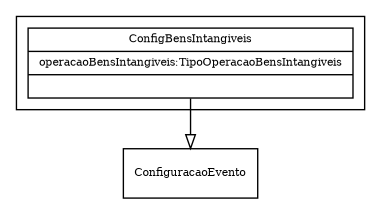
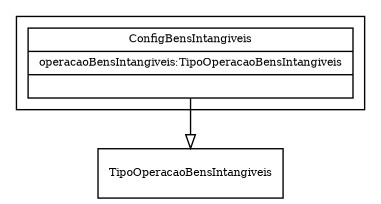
(191, 173) -> (191, 173)
